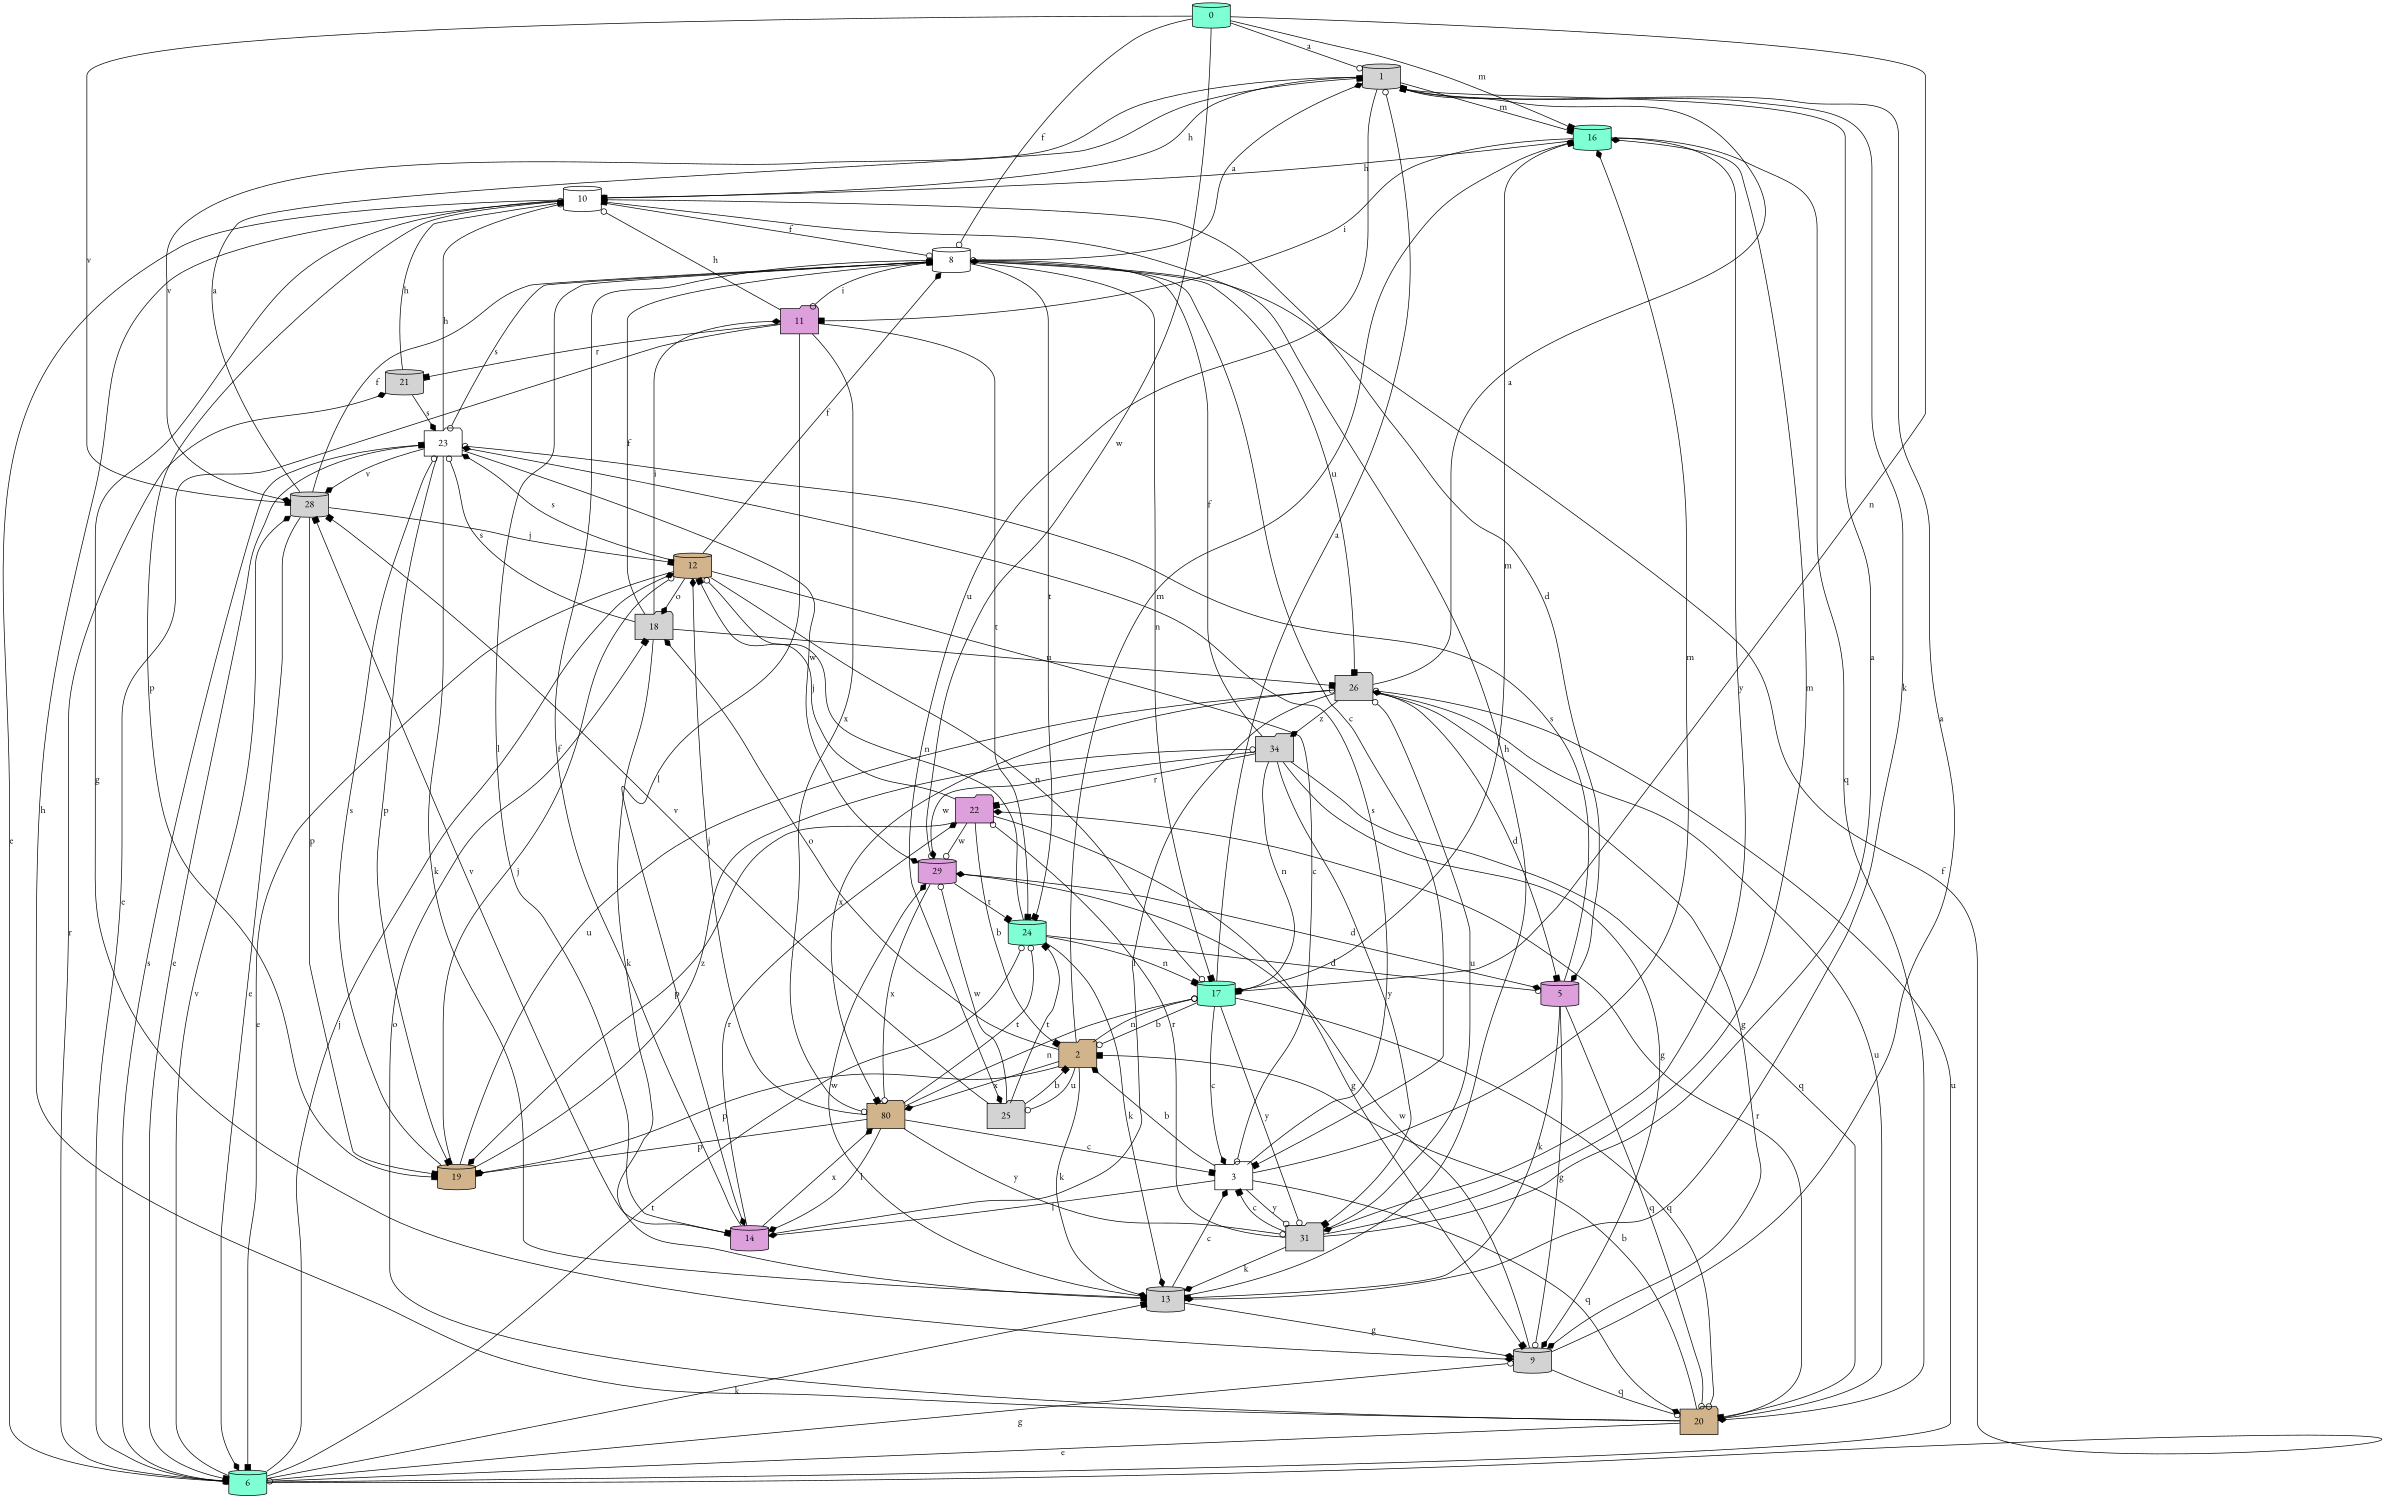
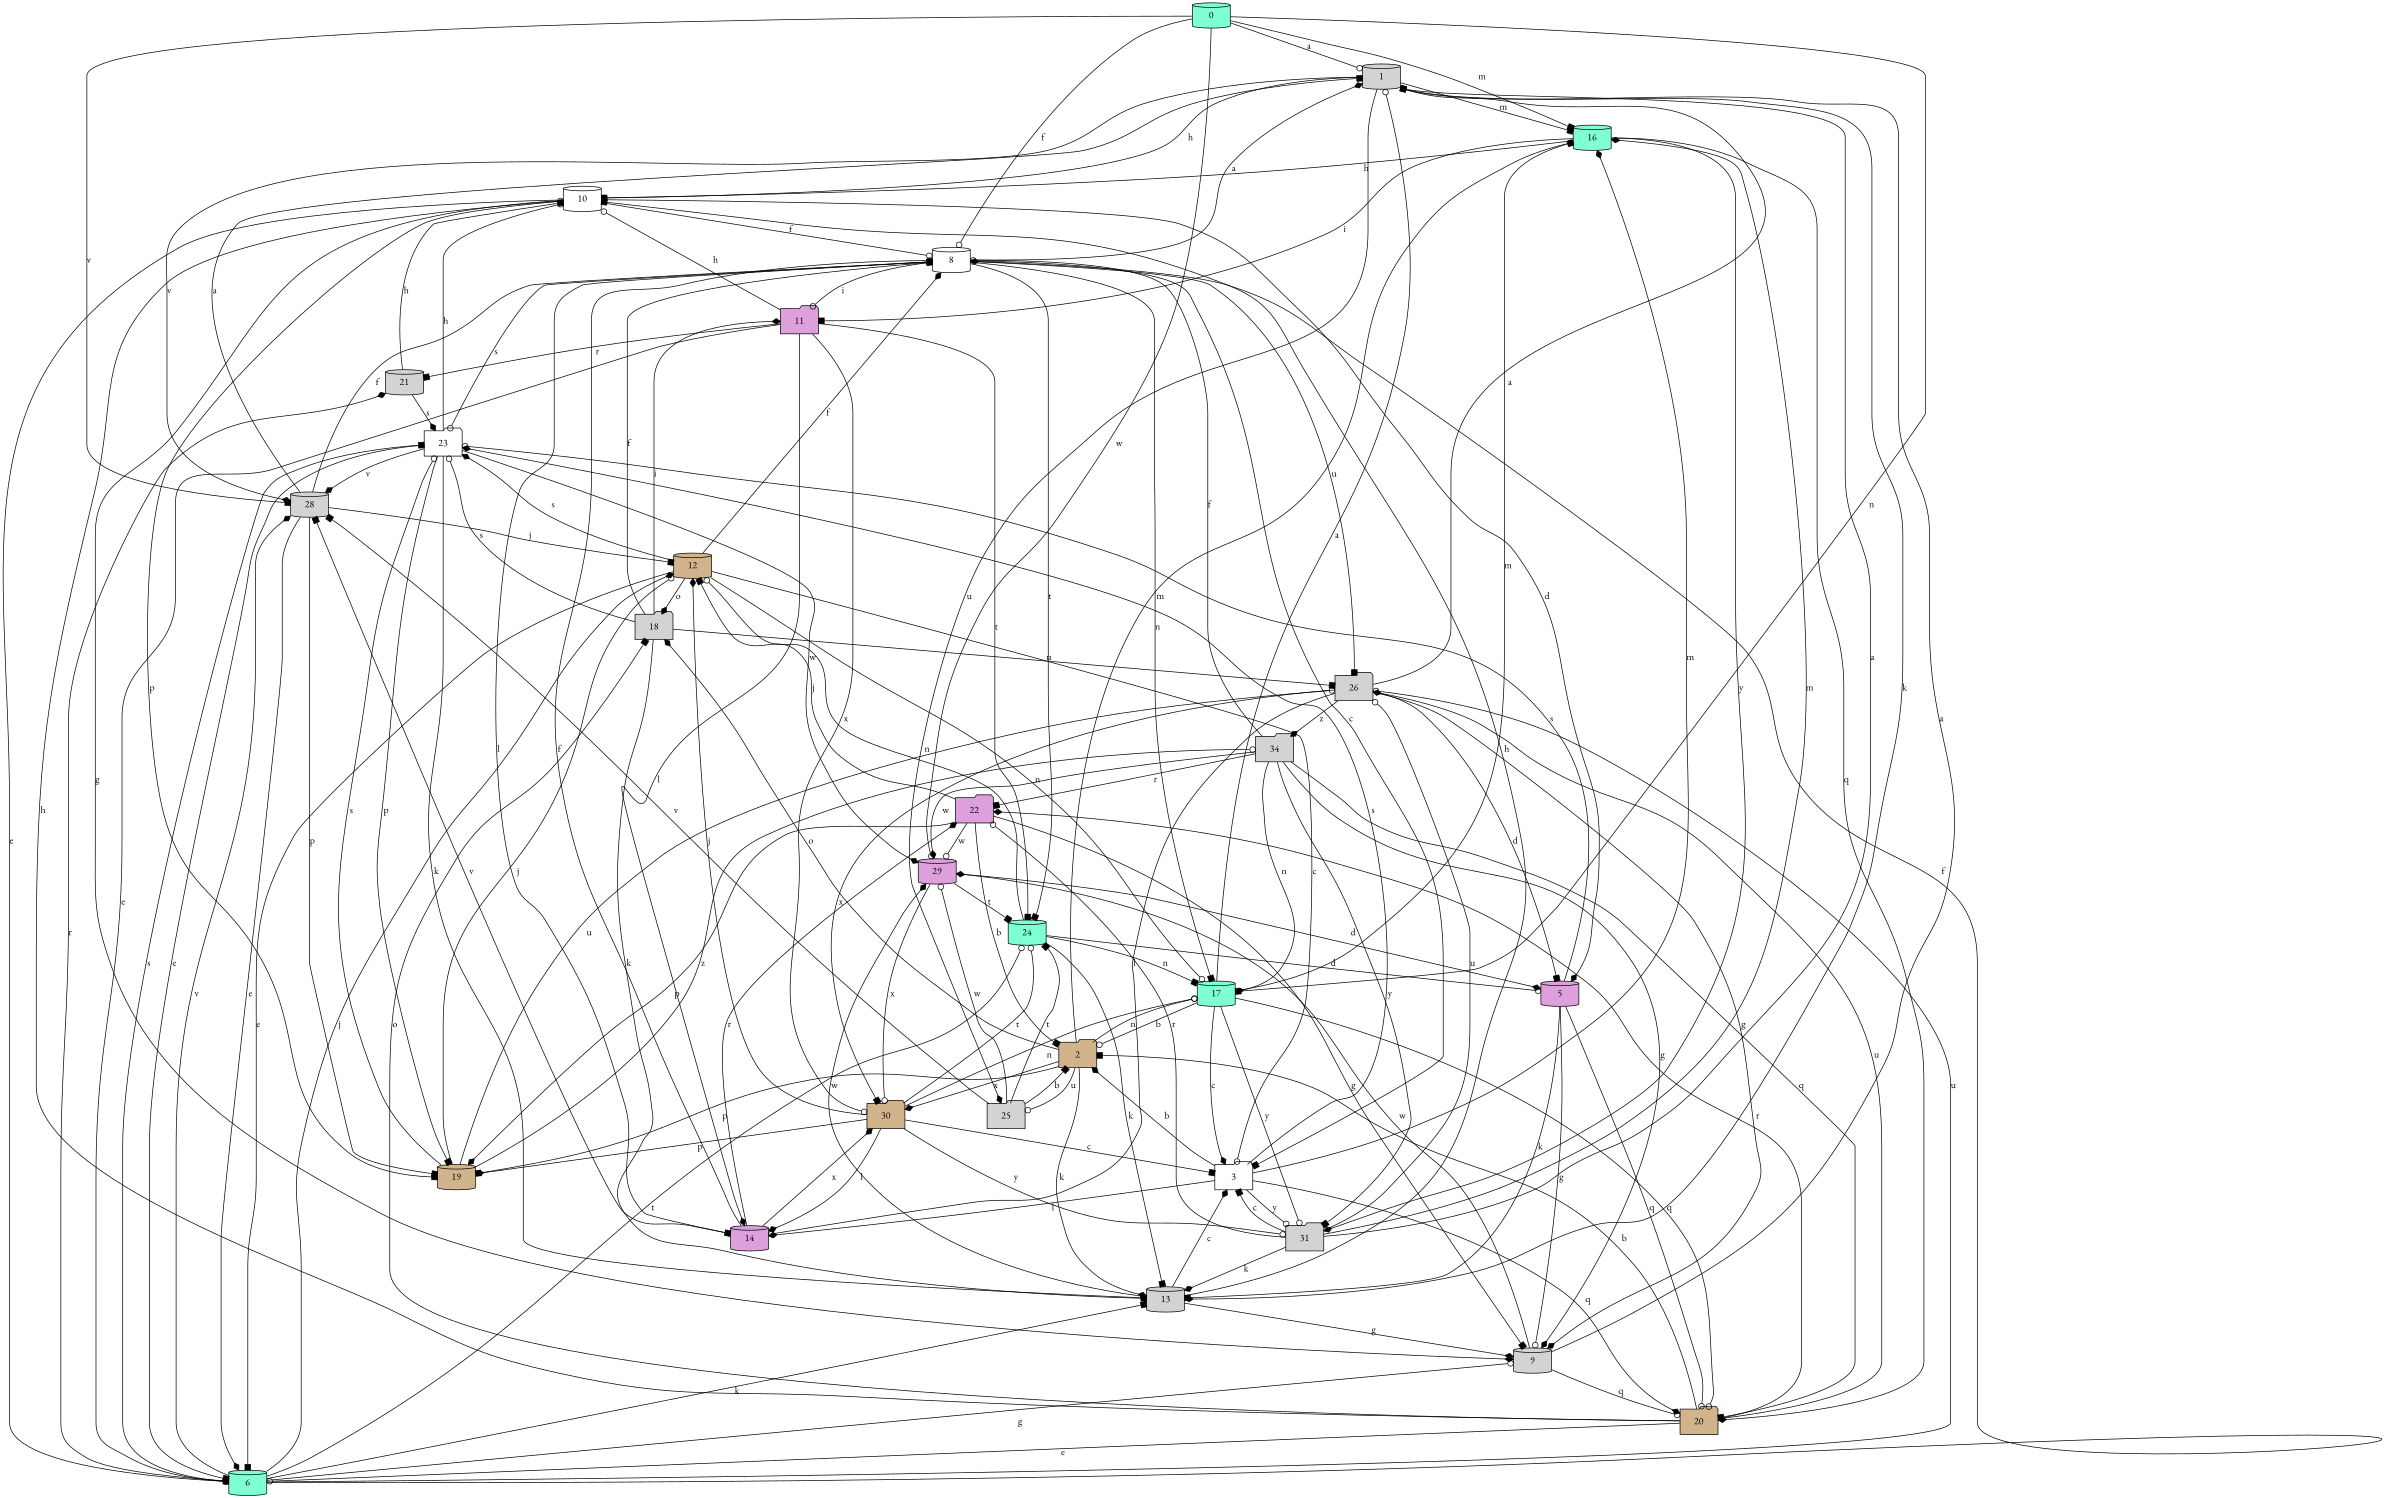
(1124, 1100) -> (1124, 1101)
(886, 1116) -> (886, 1116)
